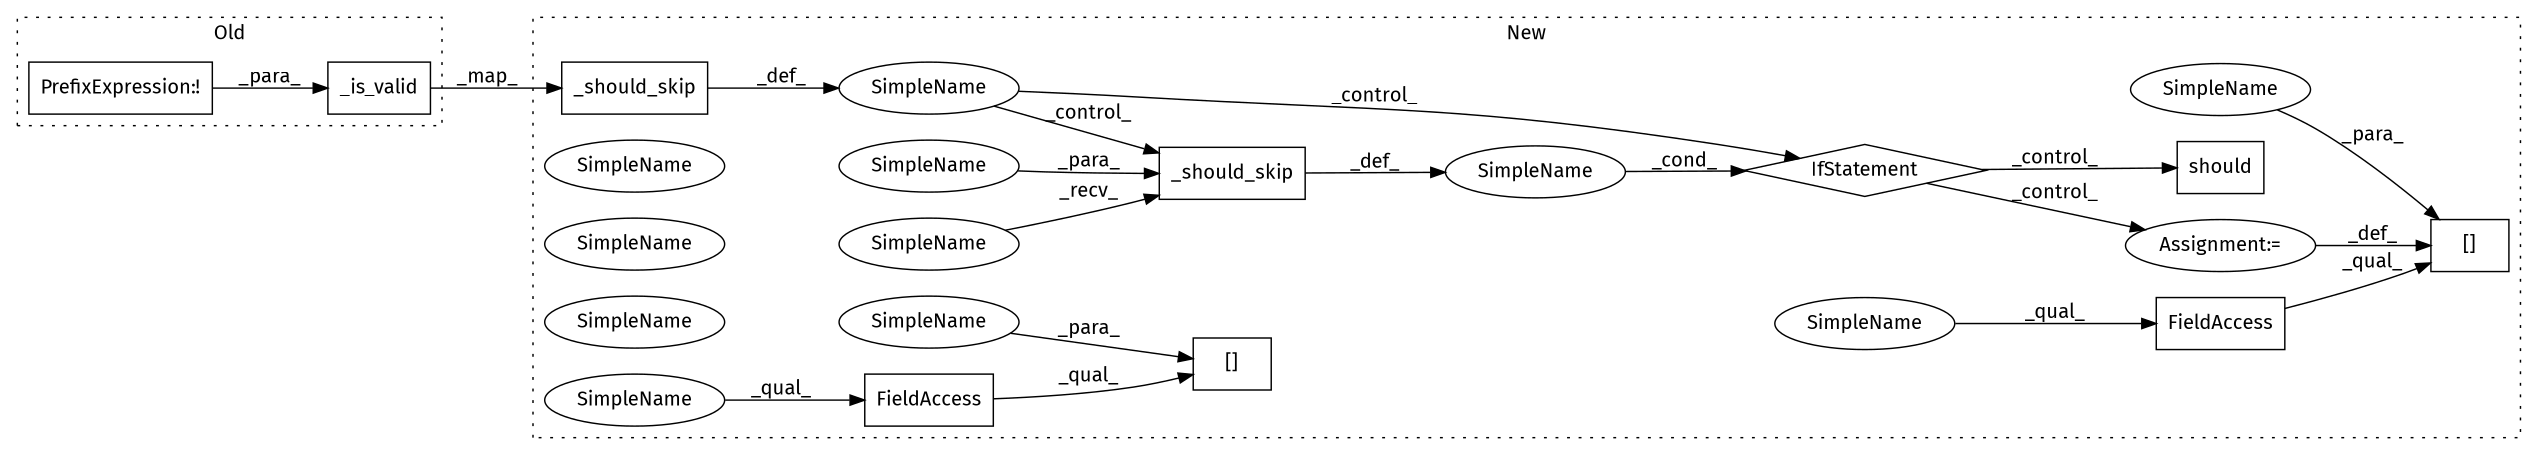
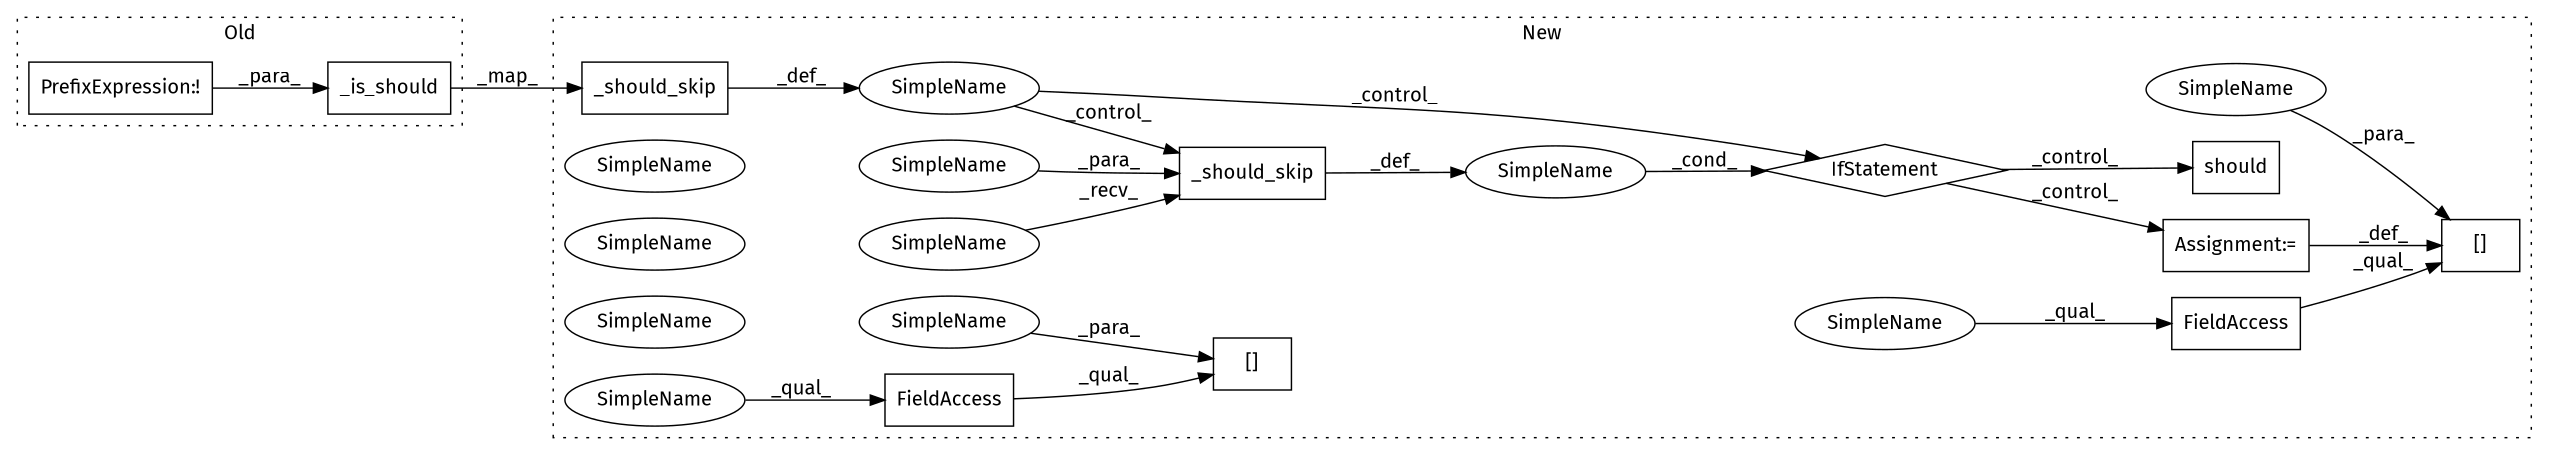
(379, 88) -> (389, 88)
(2221, 246) -> (2236, 246)
